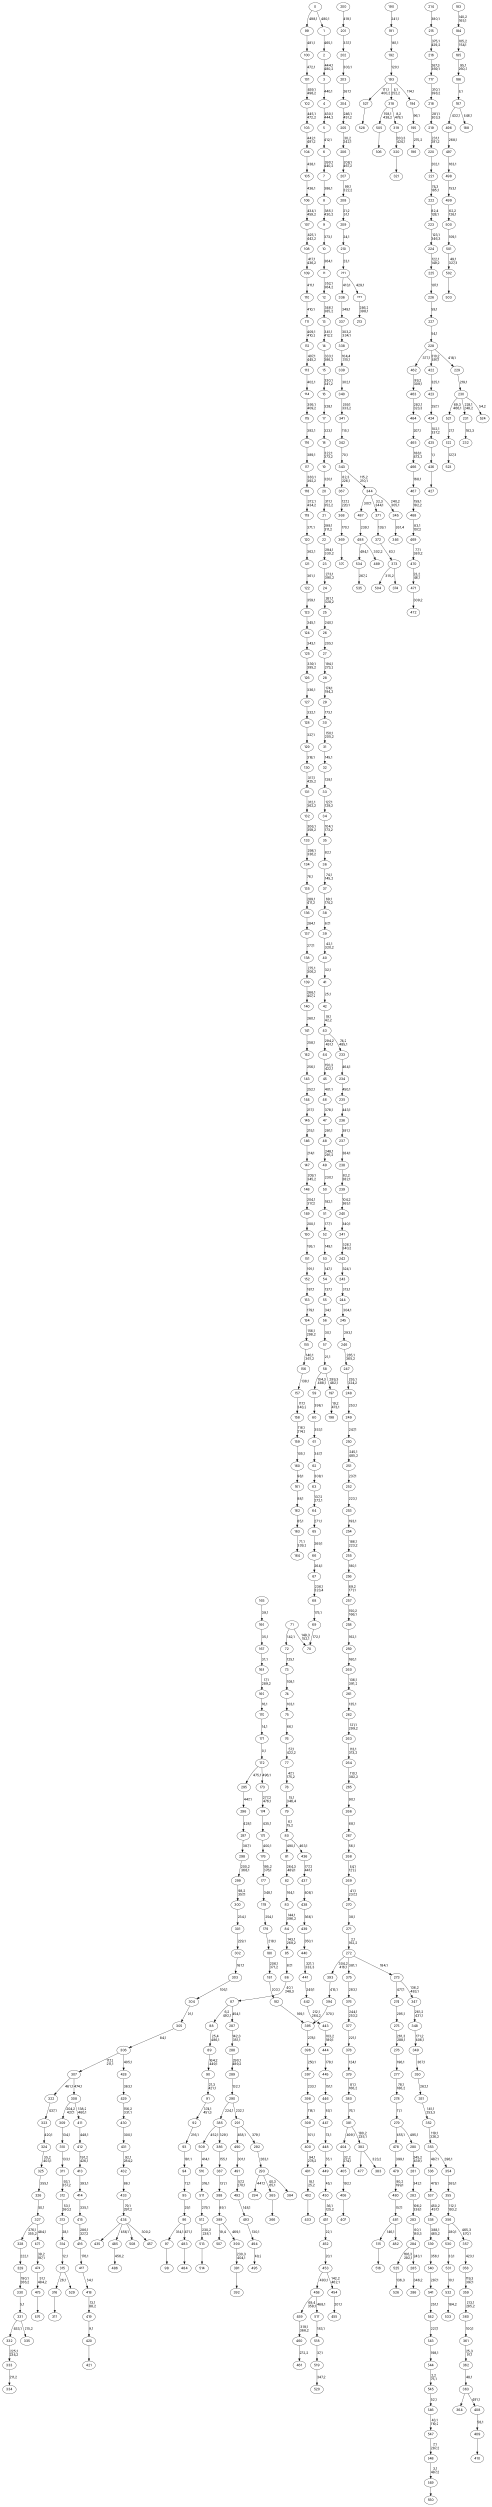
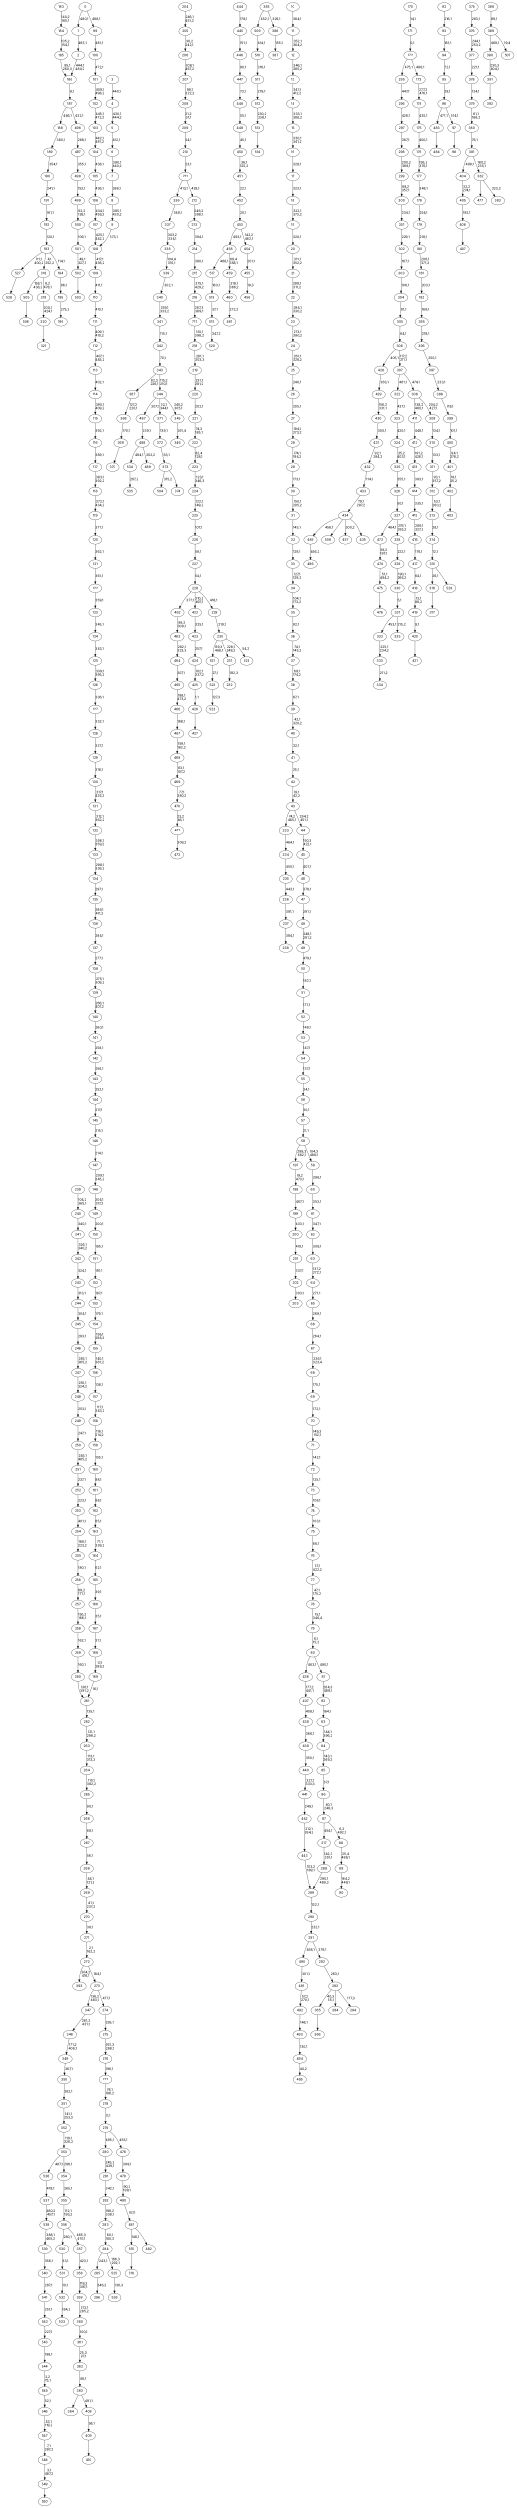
(324, 66) -> (74, 66)
(343, 90) -> none
none -> (50, 152)
(453, 164) -> (82, 164)
none -> (195, 236)
(324, 236) -> (108, 238)
none -> (247, 298)
(310, 877) -> (99, 889)
(342, 1176) -> none
(329, 1178) -> (307, 958)
none -> (296, 1214)
(353, 1521) -> (82, 1521)
none -> (95, 1567)
(299, 1637) -> (313, 1432)
(262, 1703) -> (91, 1688)
(349, 1964) -> none
(329, 2002) -> none
(232, 2026) -> (324, 1843)
(326, 2037) -> (307, 1873)
(208, 2099) -> none
(224, 2109) -> none
(219, 2182) -> none
(127, 2184) -> (370, 479)
(261, 2184) -> (351, 1998)
